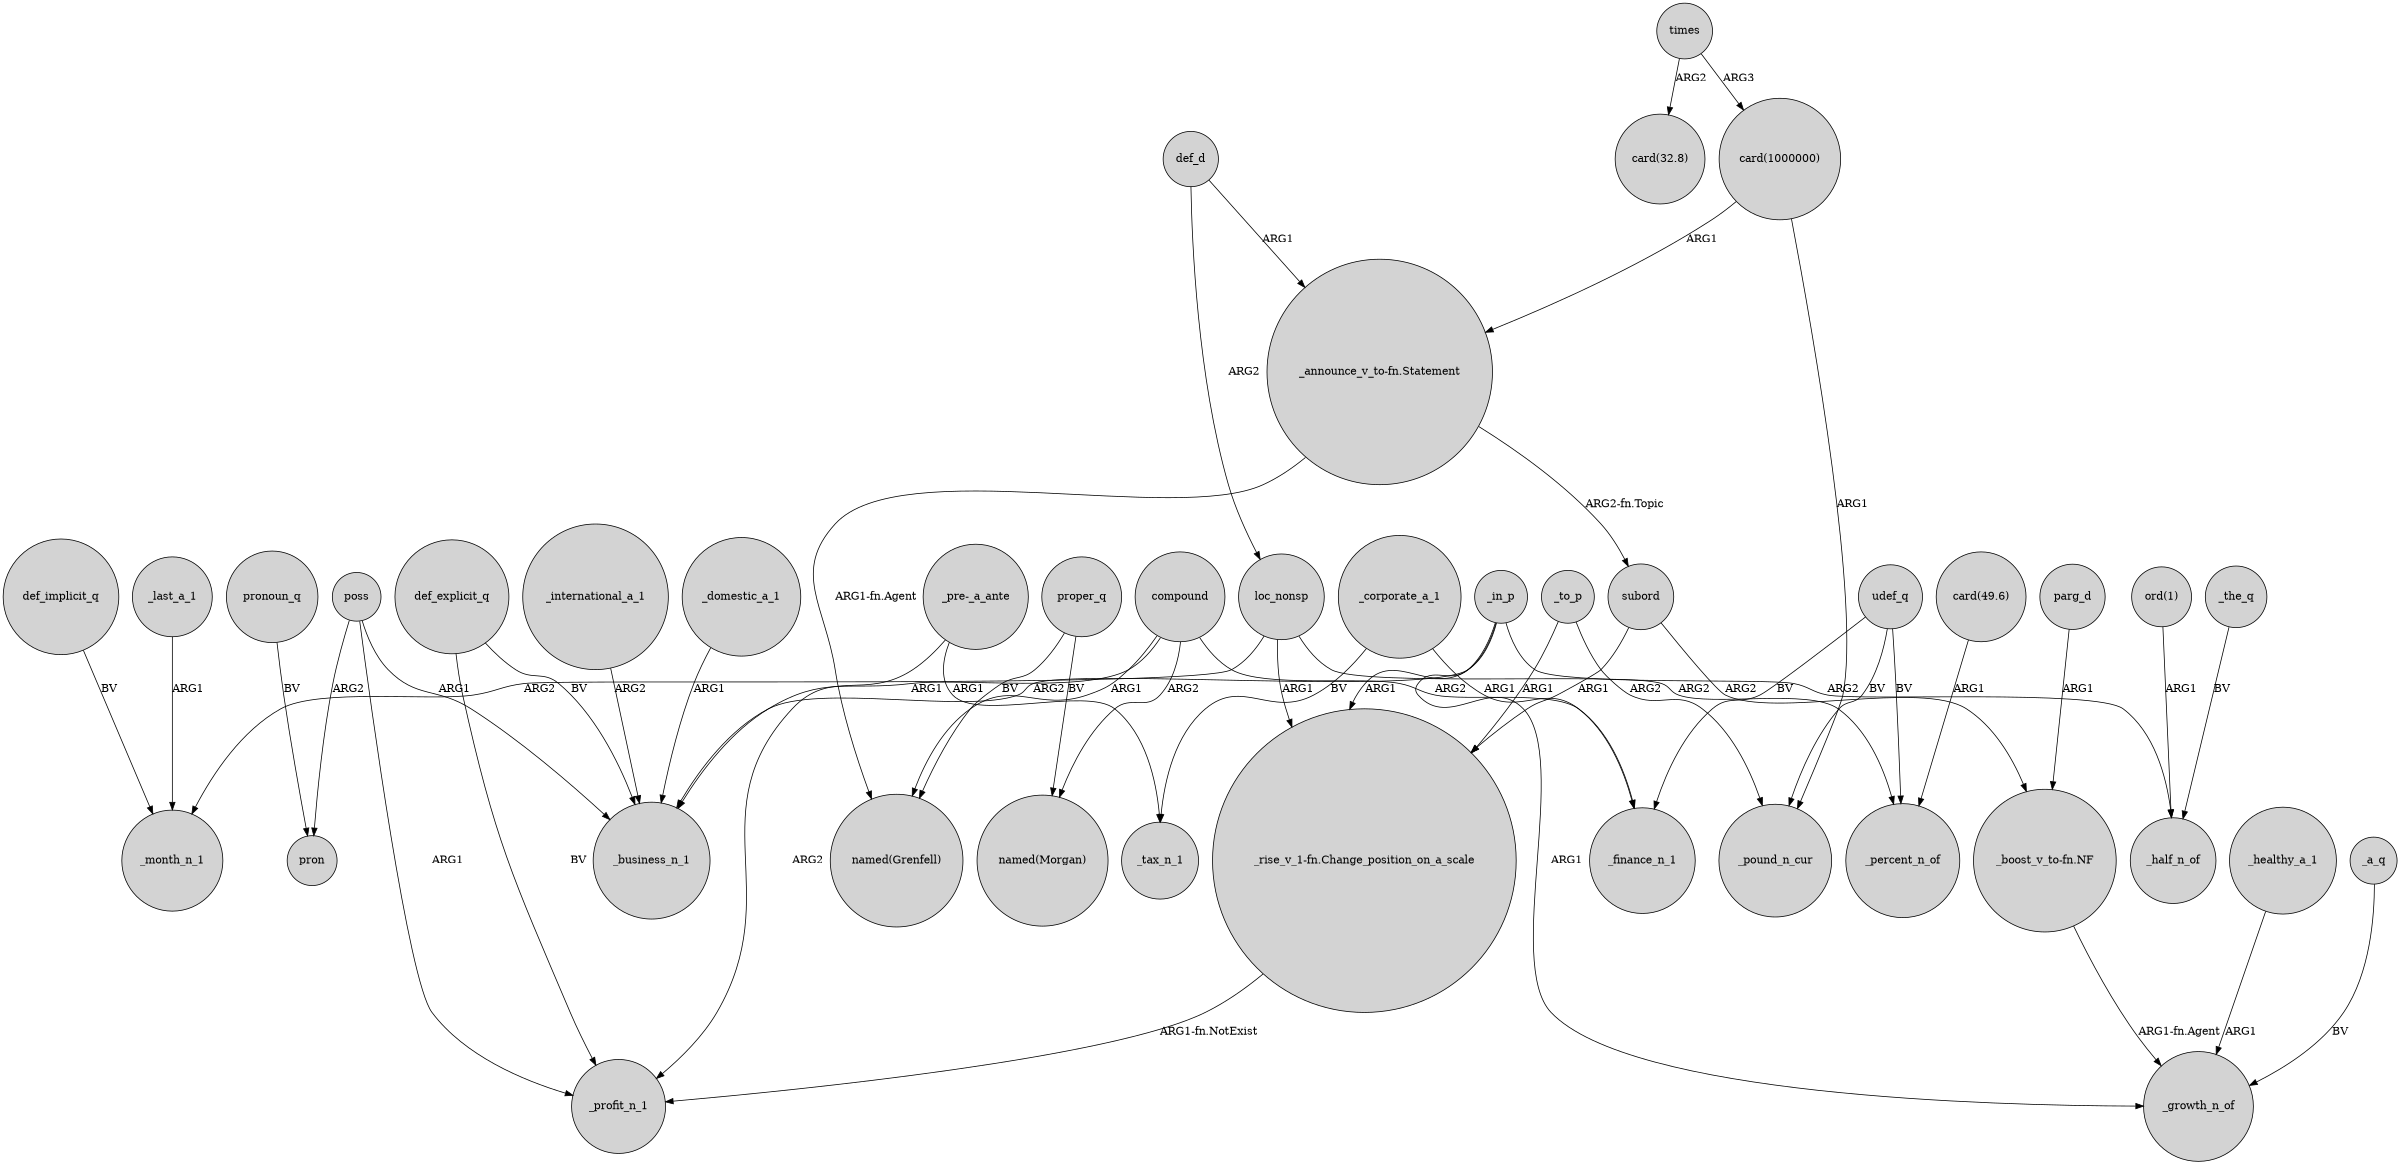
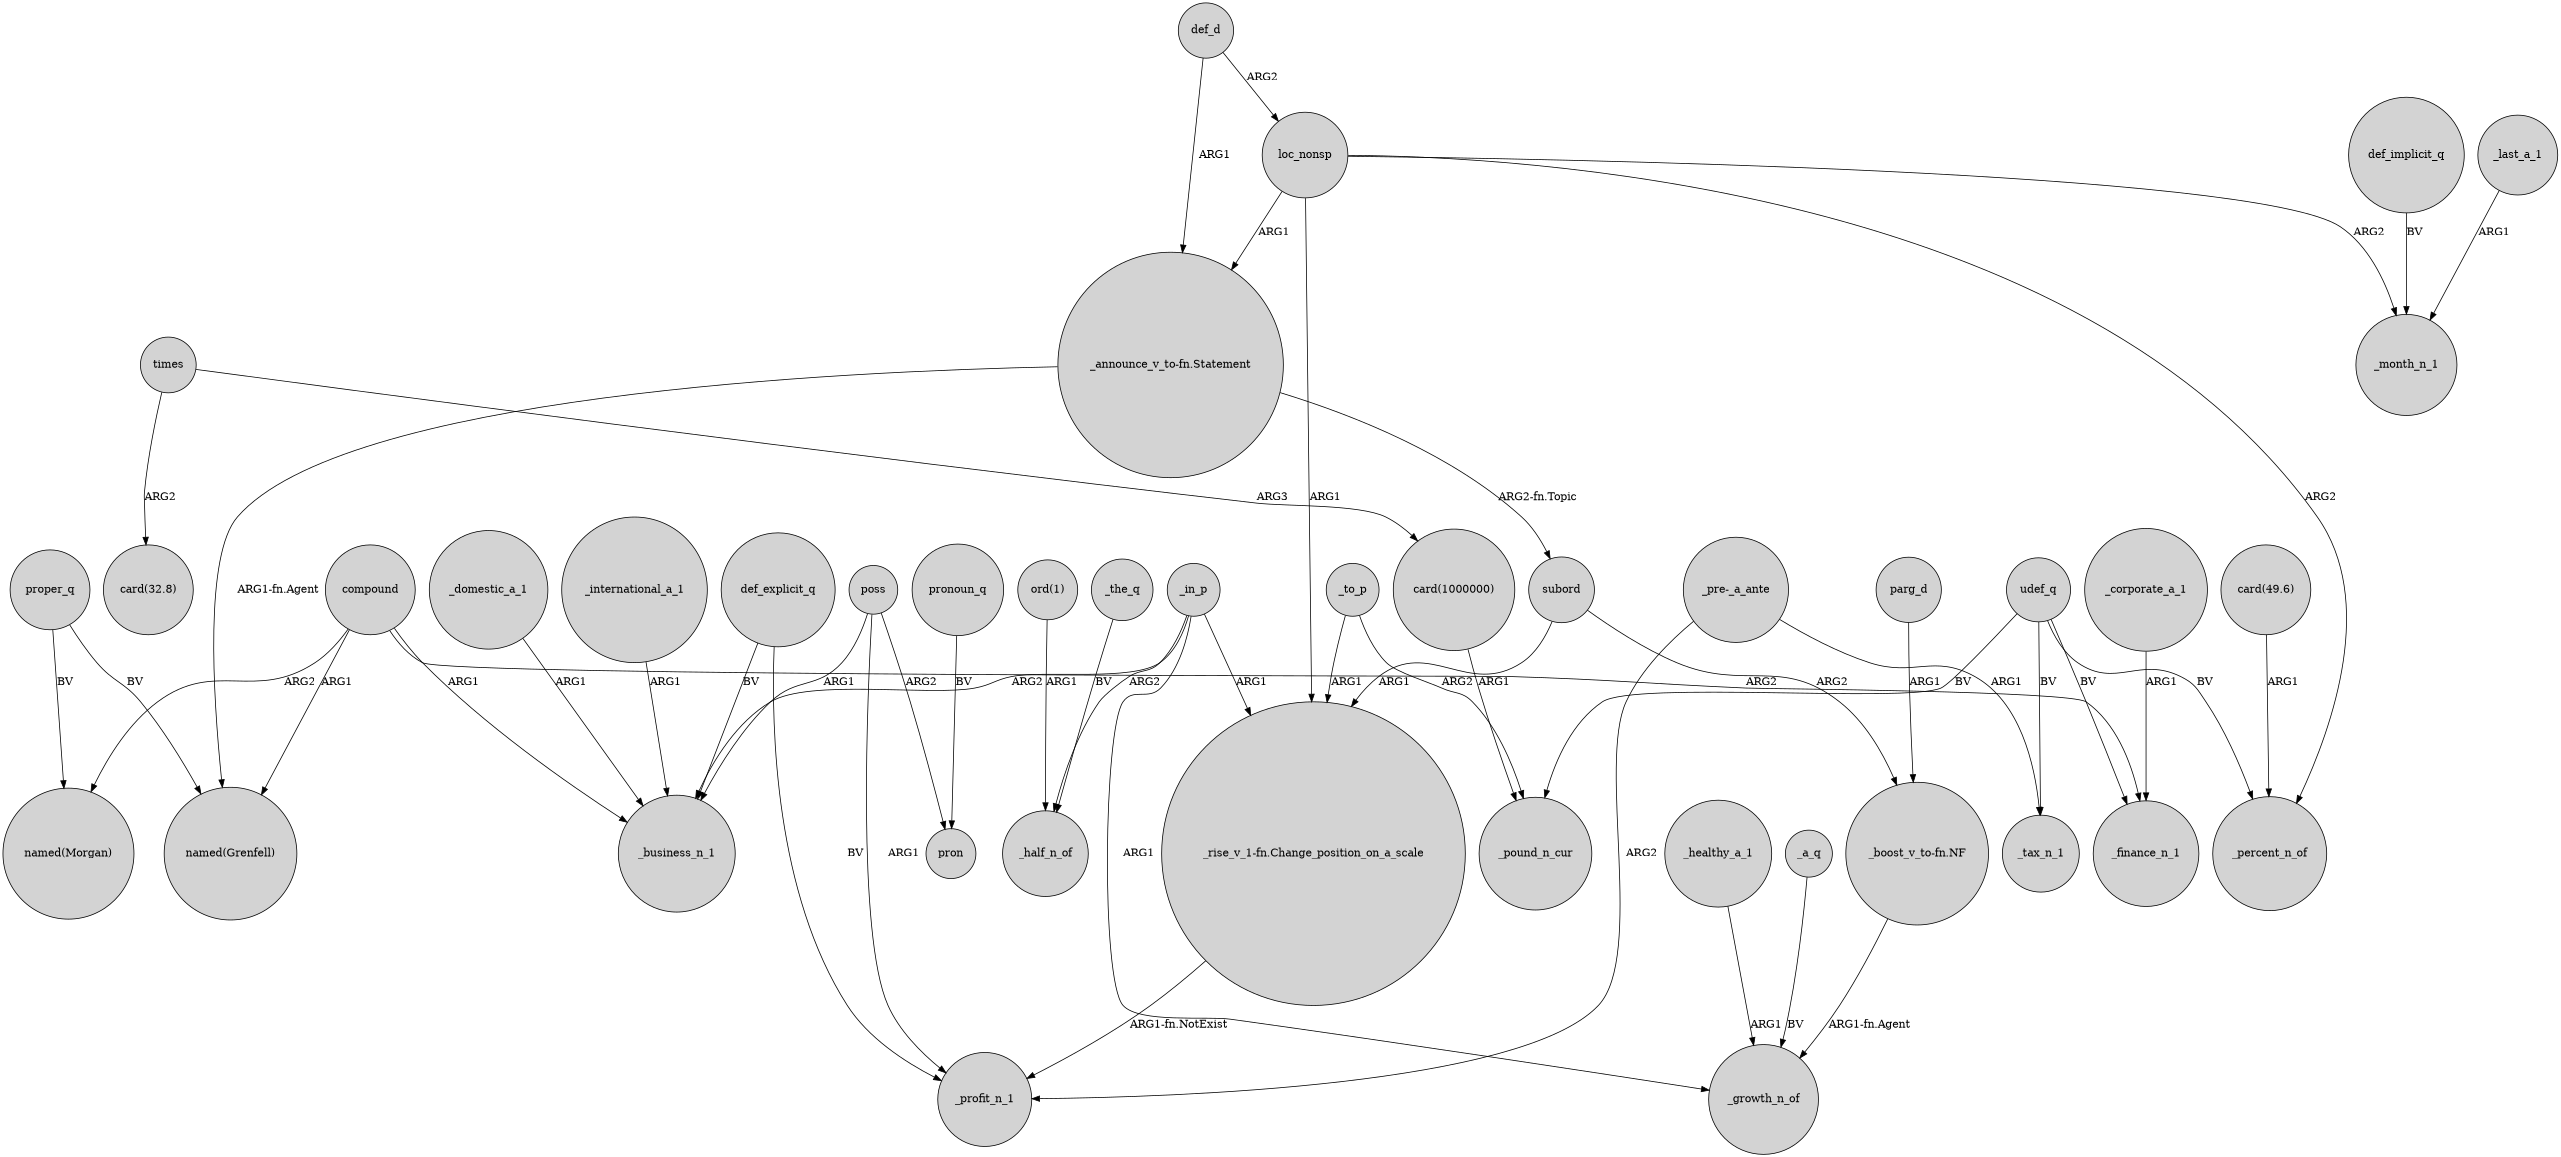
(1618, 273) -> (1259, 227)
(630, 689) -> (666, 682)
(1236, 697) -> (2040, 715)
